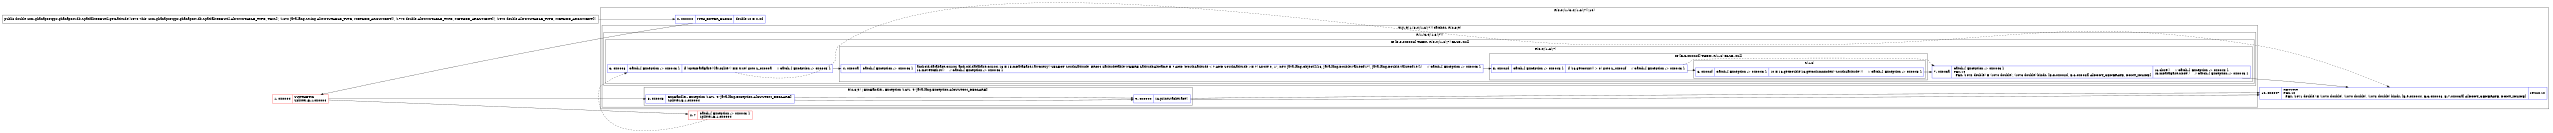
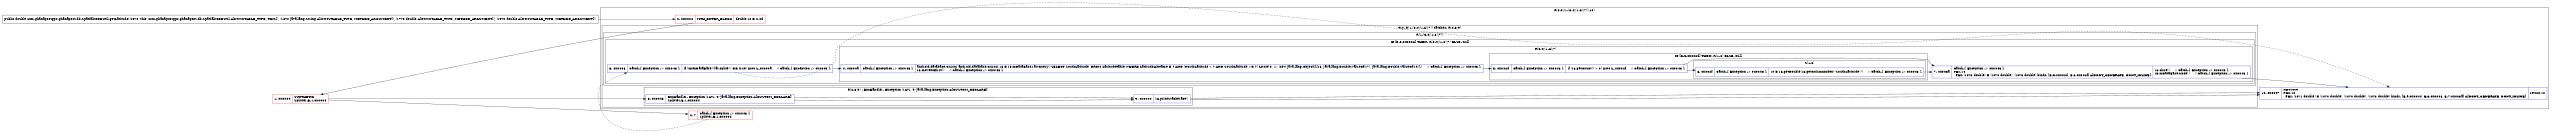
(720, 19) -> (720, 19)
(1808, 58) -> (1808, 58)
